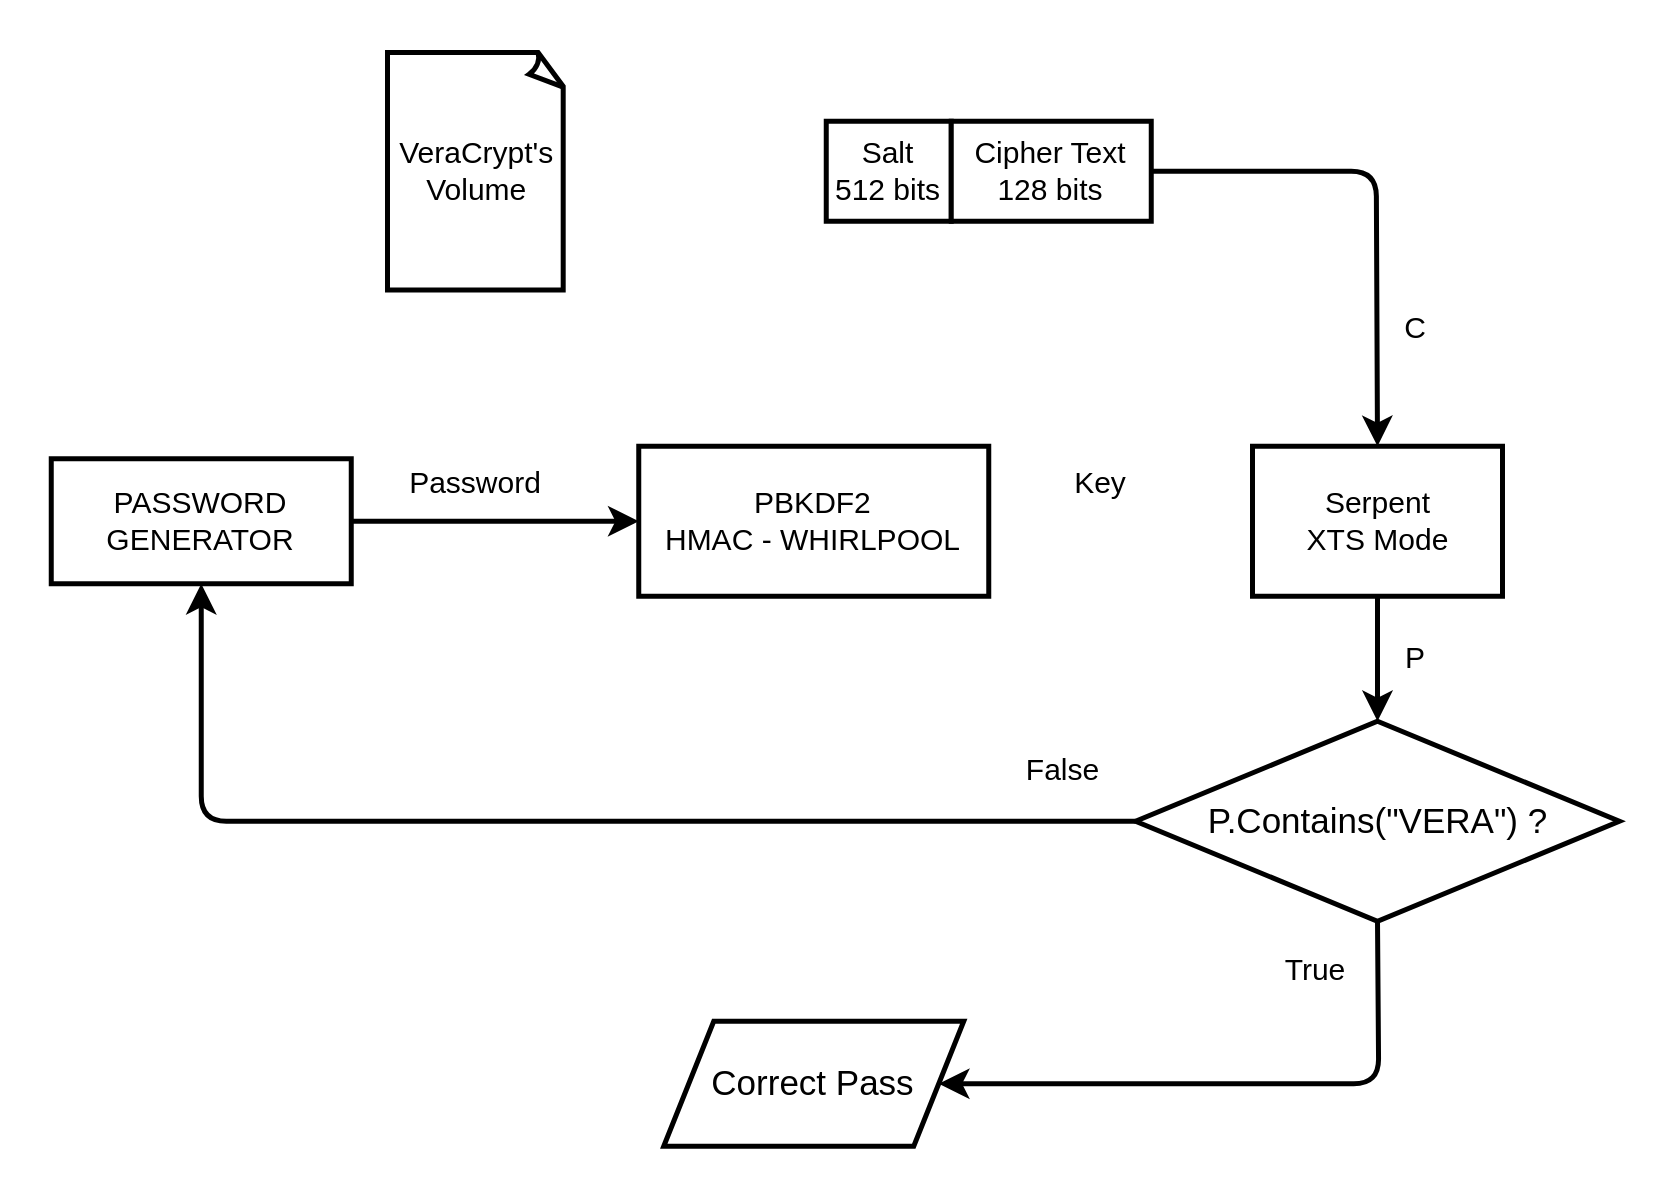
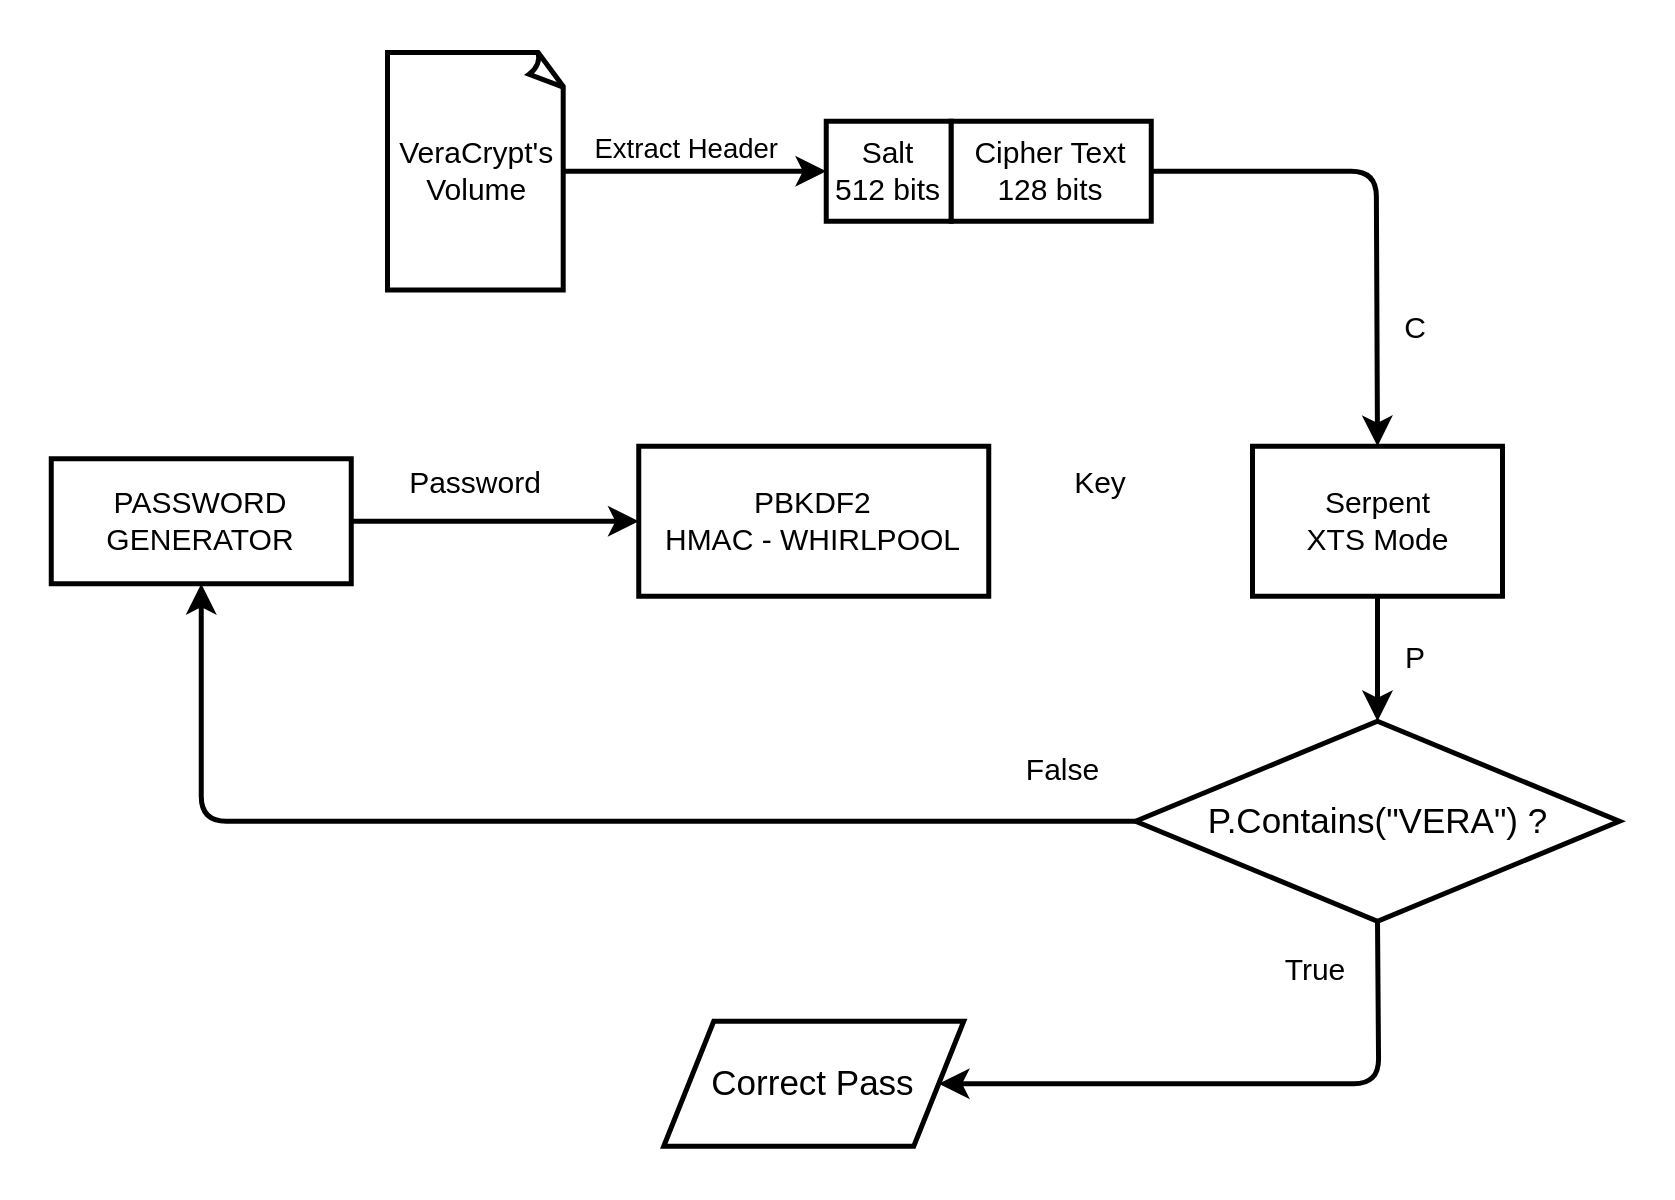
none -> (685, 171)
